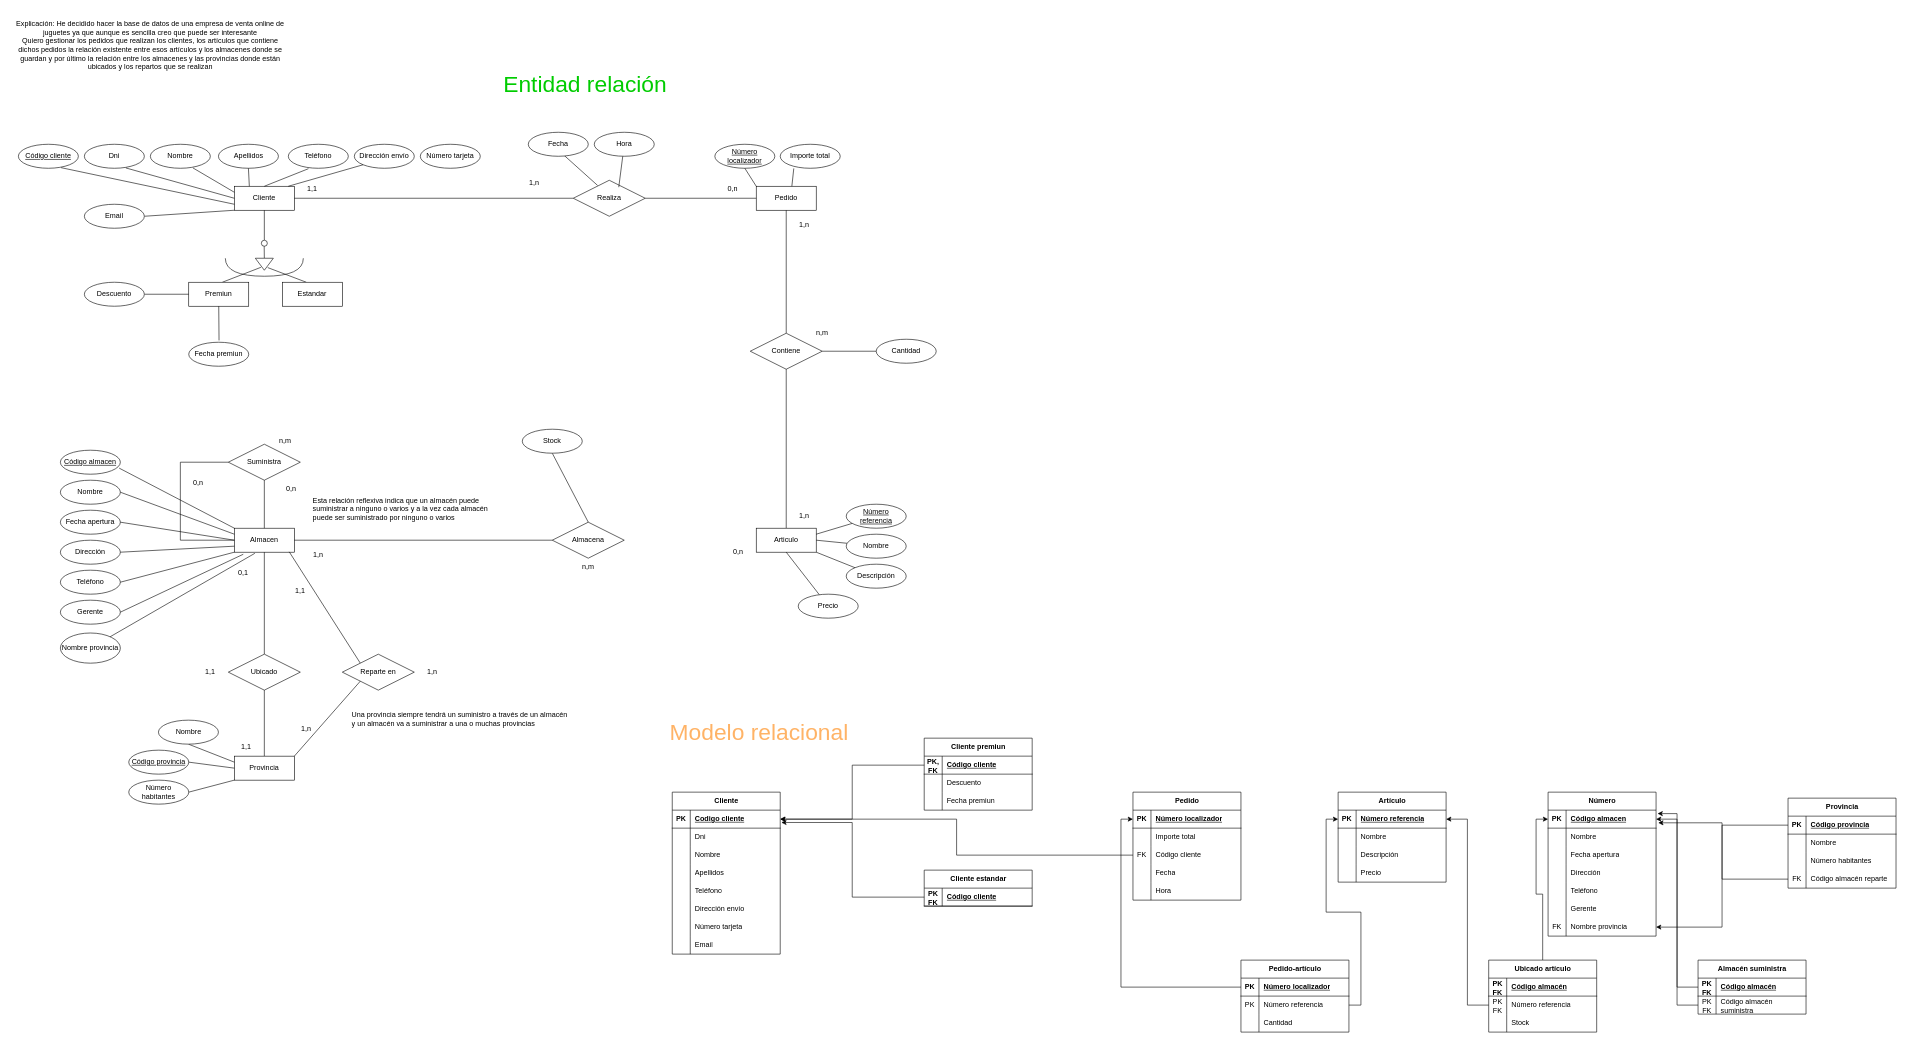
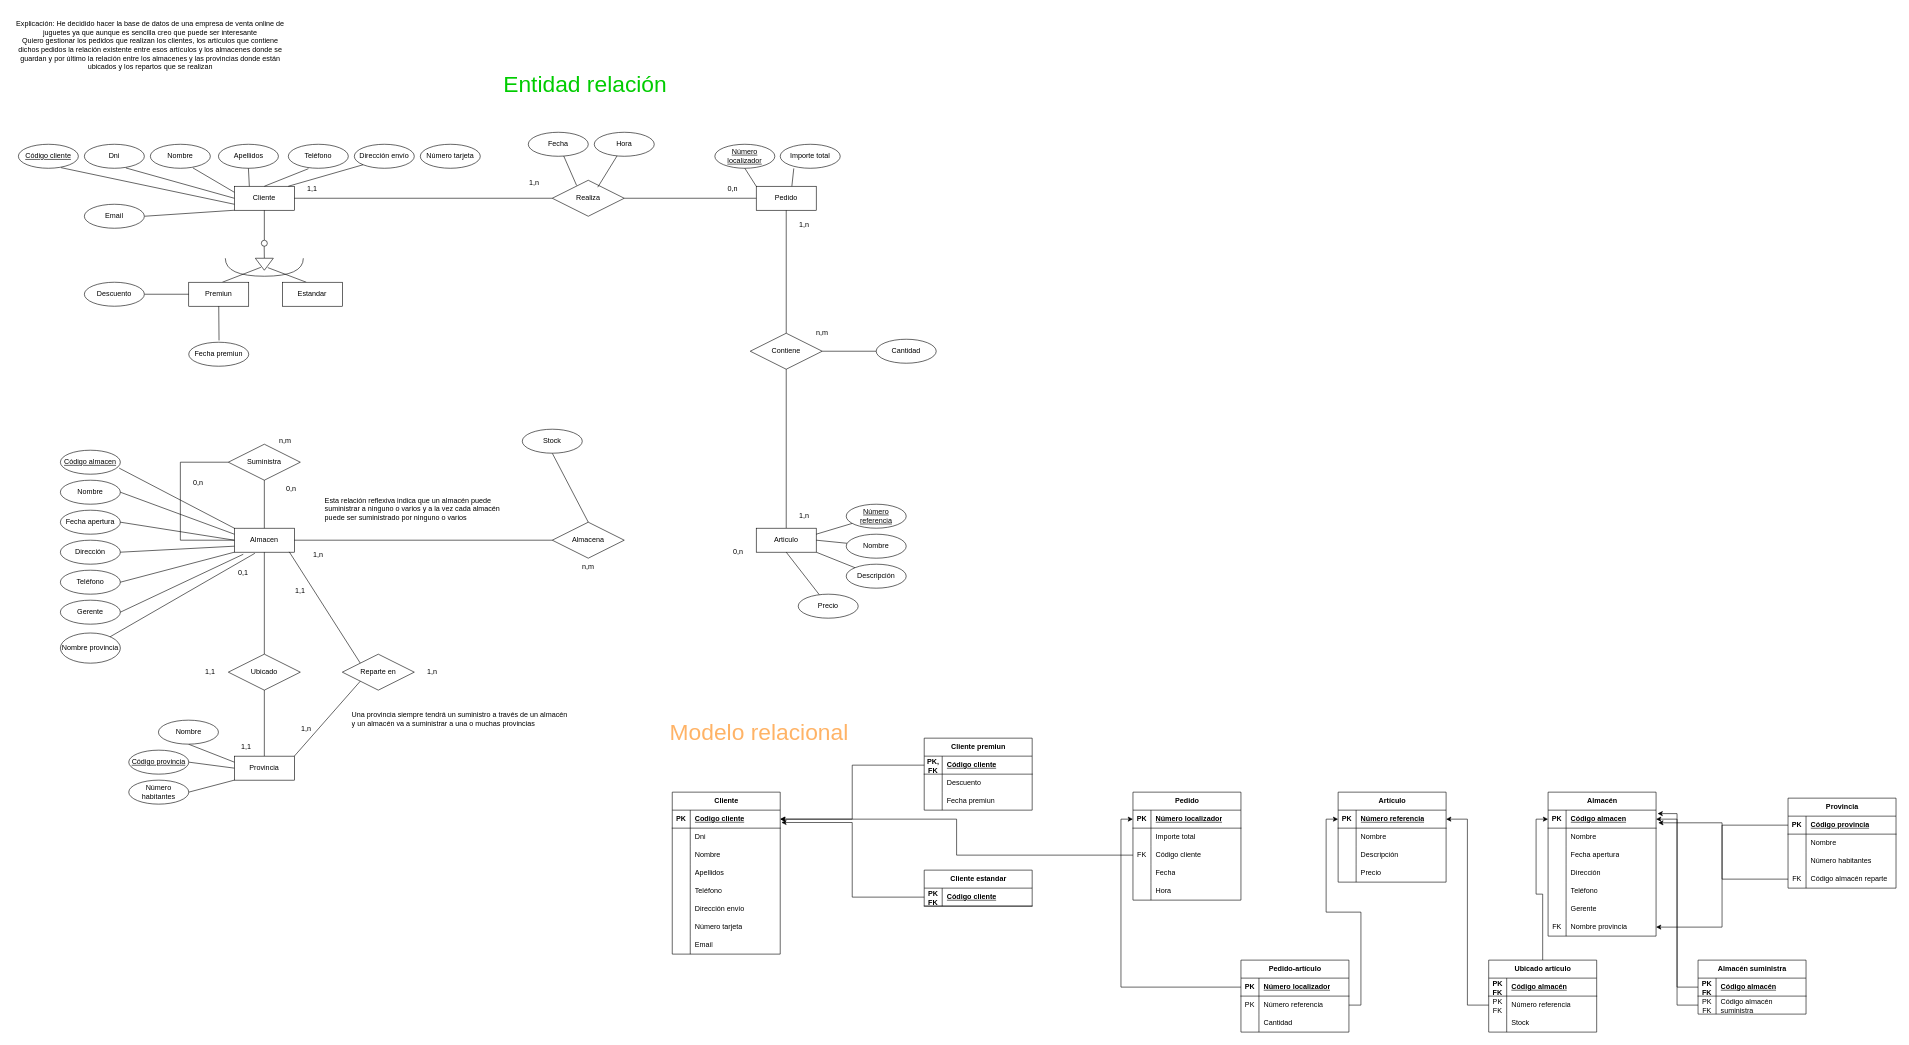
(609, 198) -> (588, 198)
(402, 510) -> (414, 510)
(1603, 801) -> (1603, 801)
